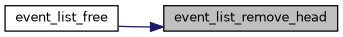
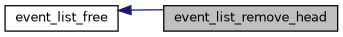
(134, 27) -> (147, 10)
